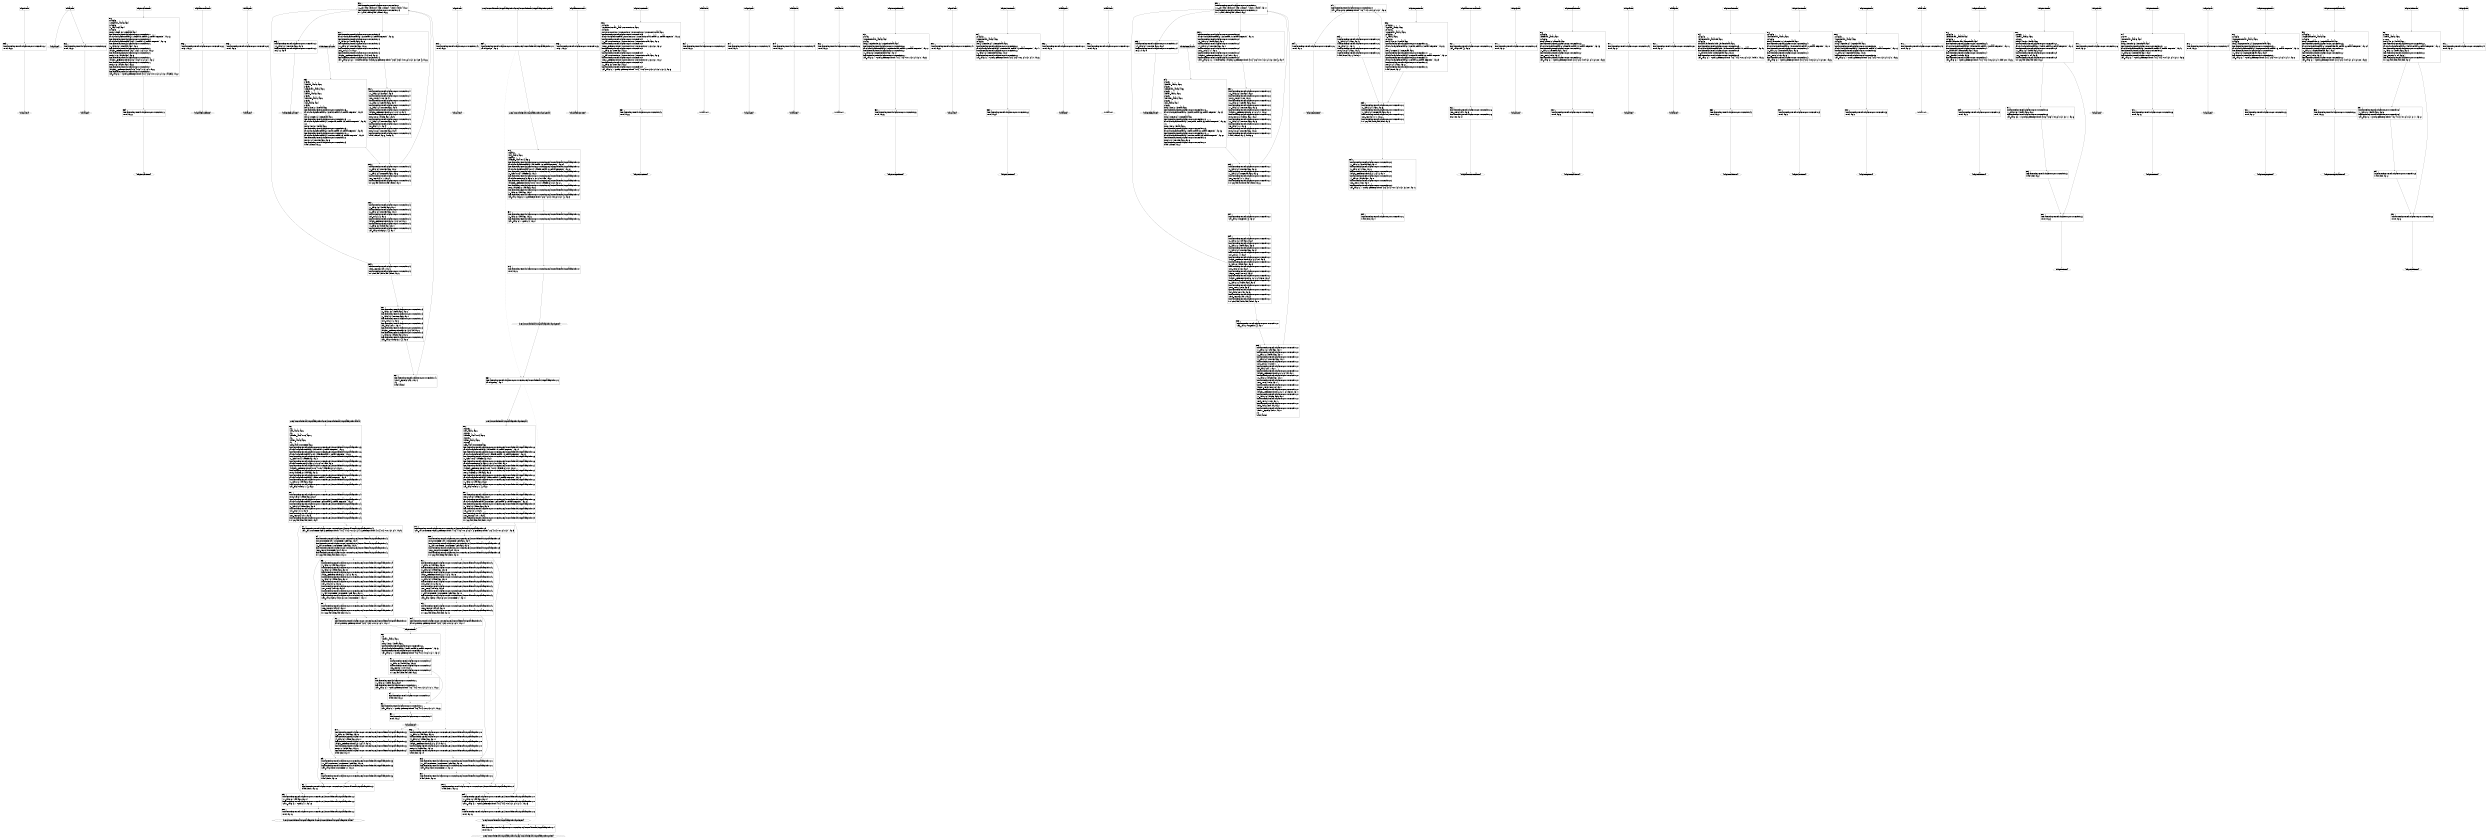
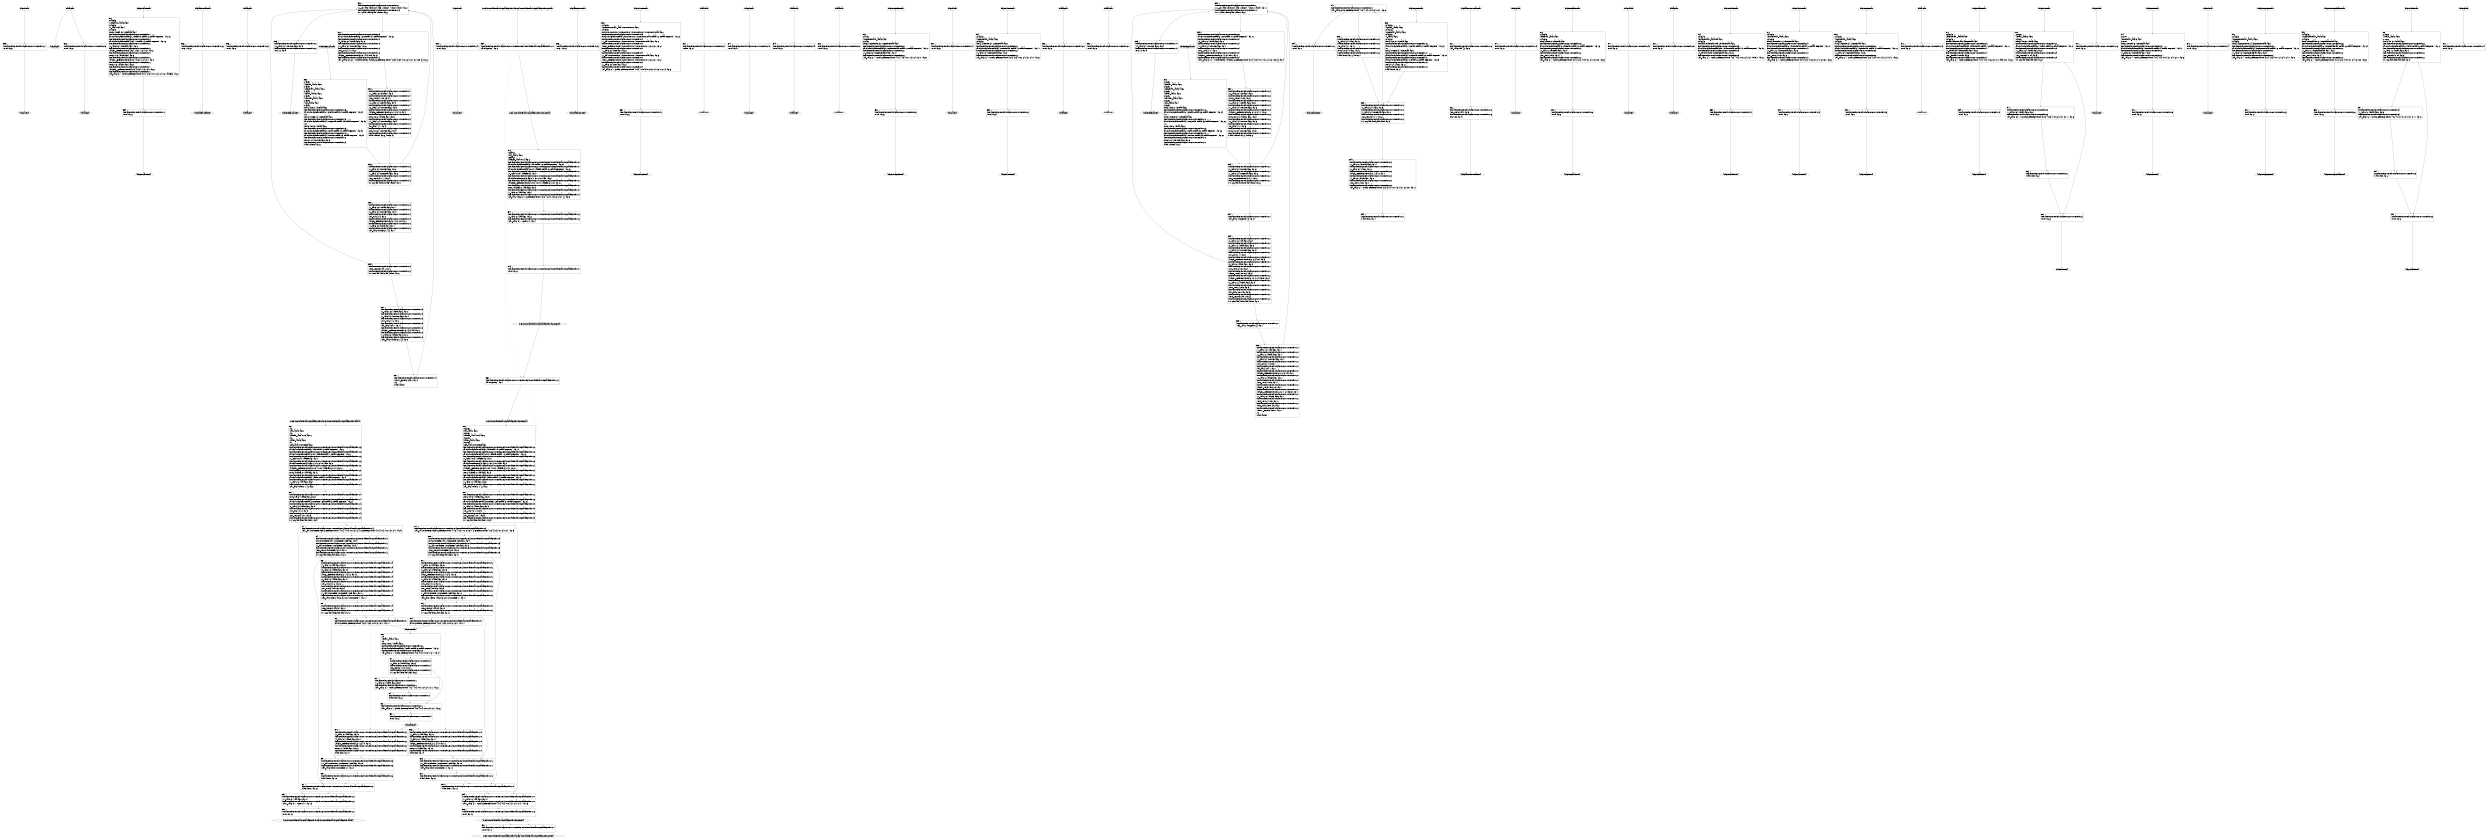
(688, 49) -> (688, 49)
(1239, 179) -> (1243, 179)
